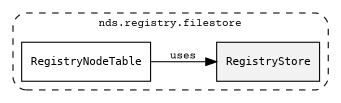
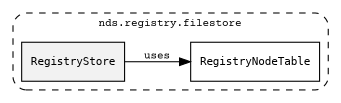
(178, 62) -> (152, 62)
